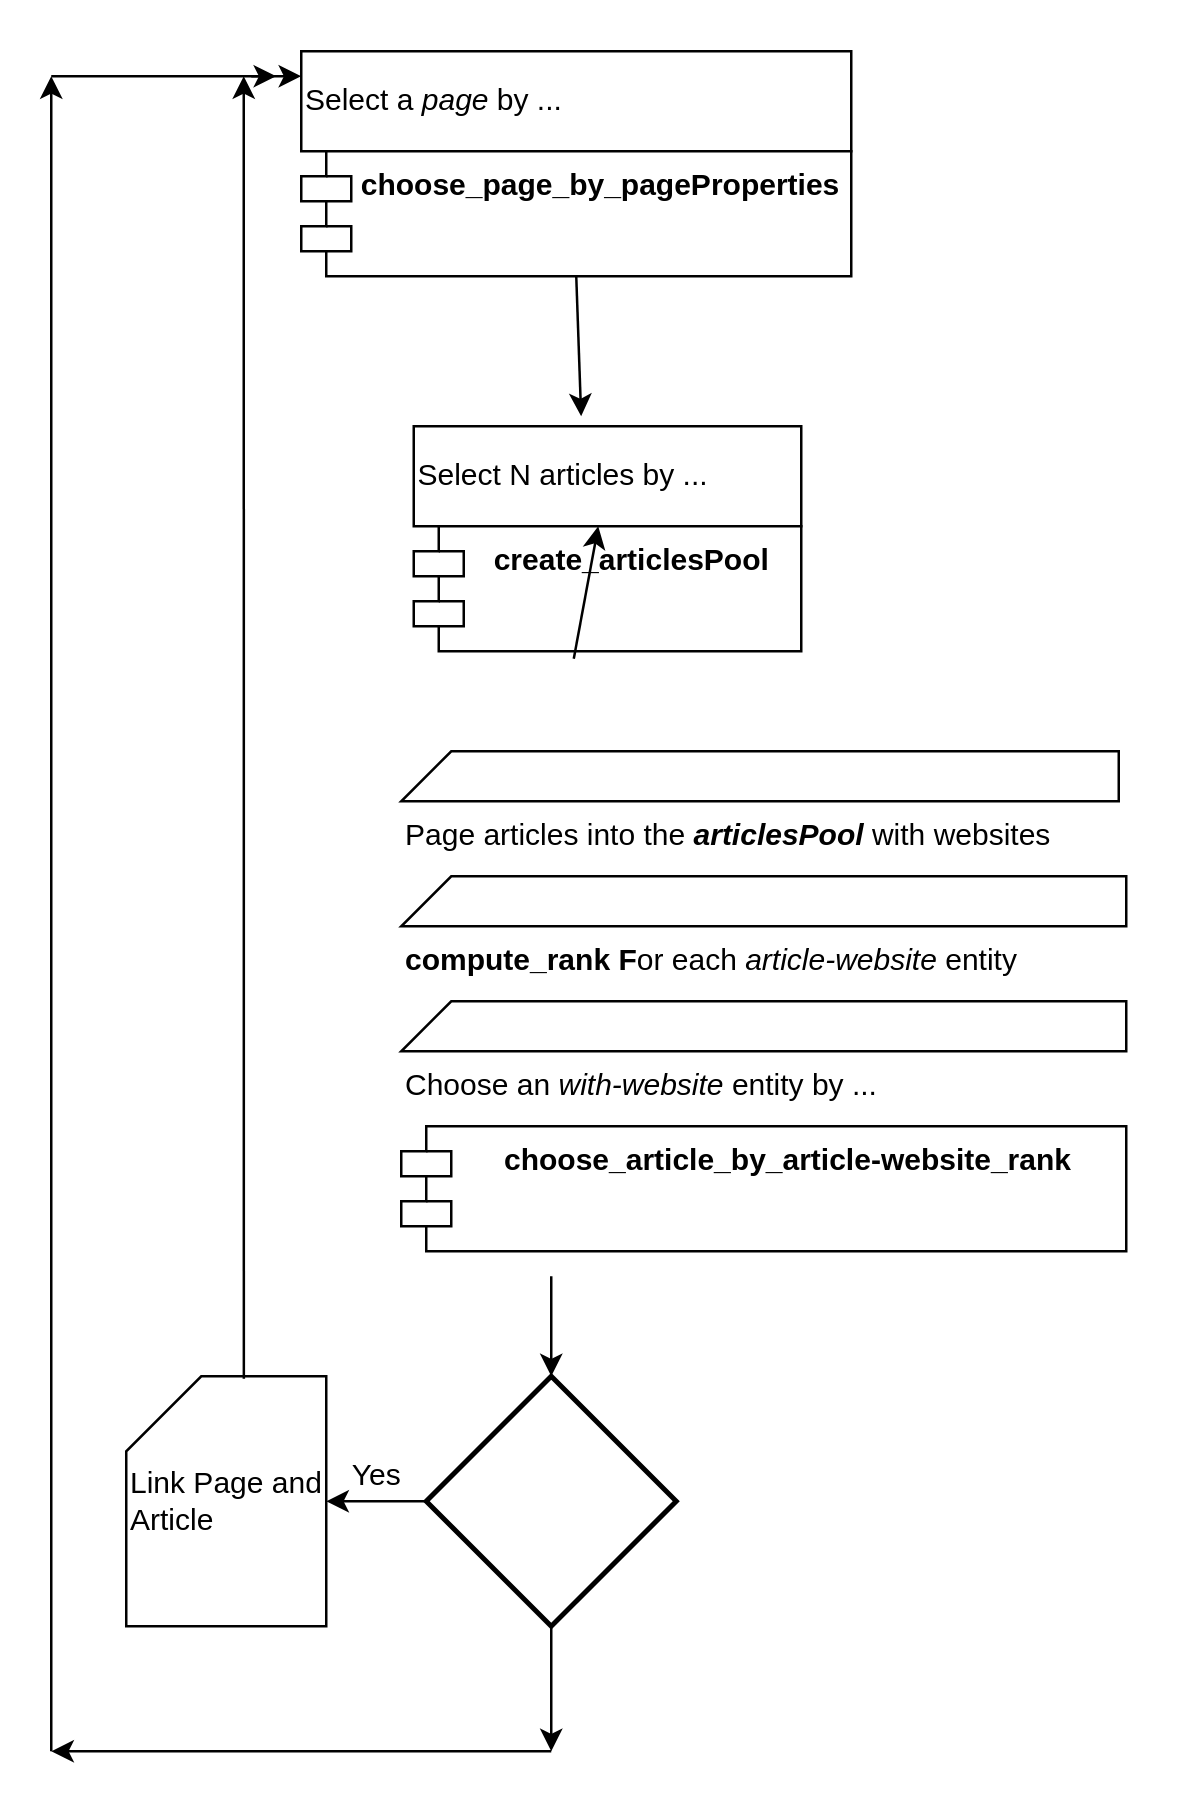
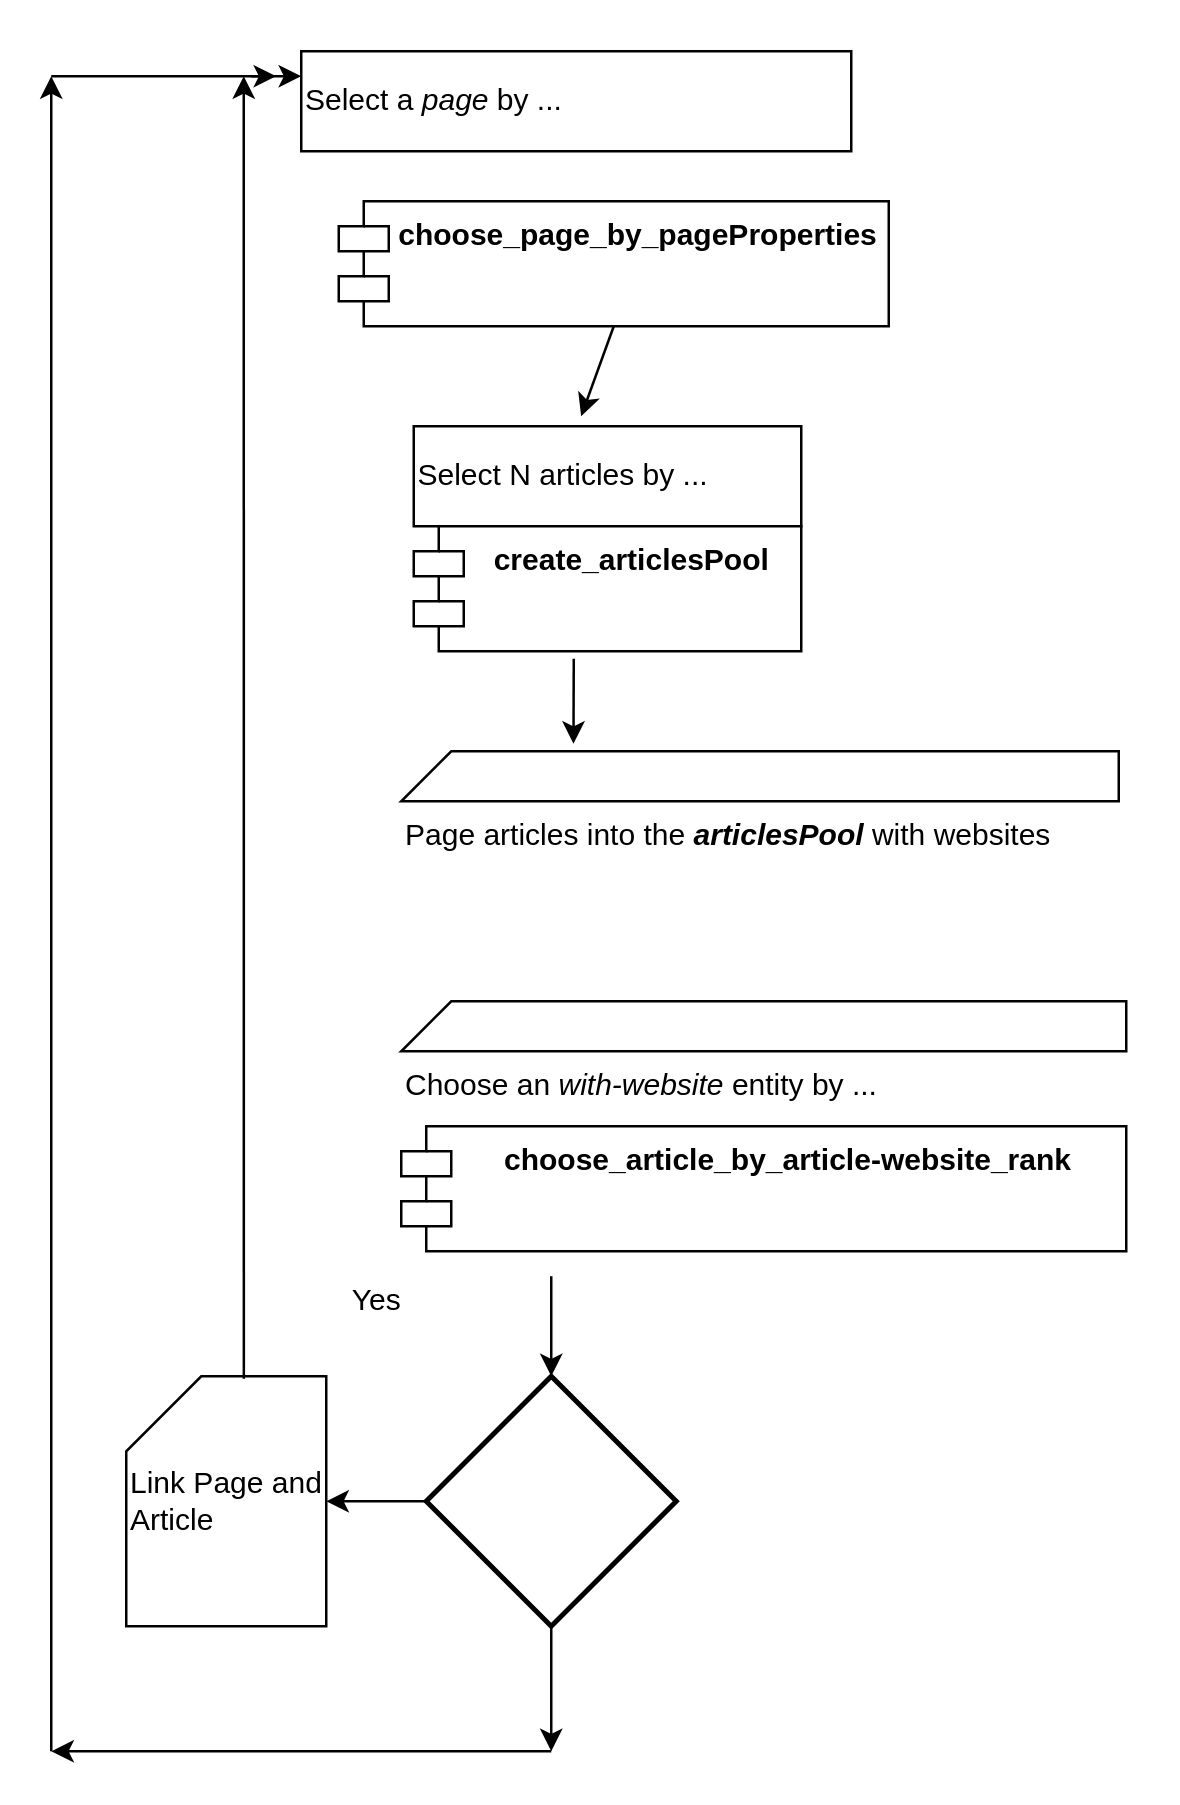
(576, 214) -> (614, 264)
(585, 600) -> (574, 693)
(764, 901) -> none
(376, 1476) -> (376, 1301)
